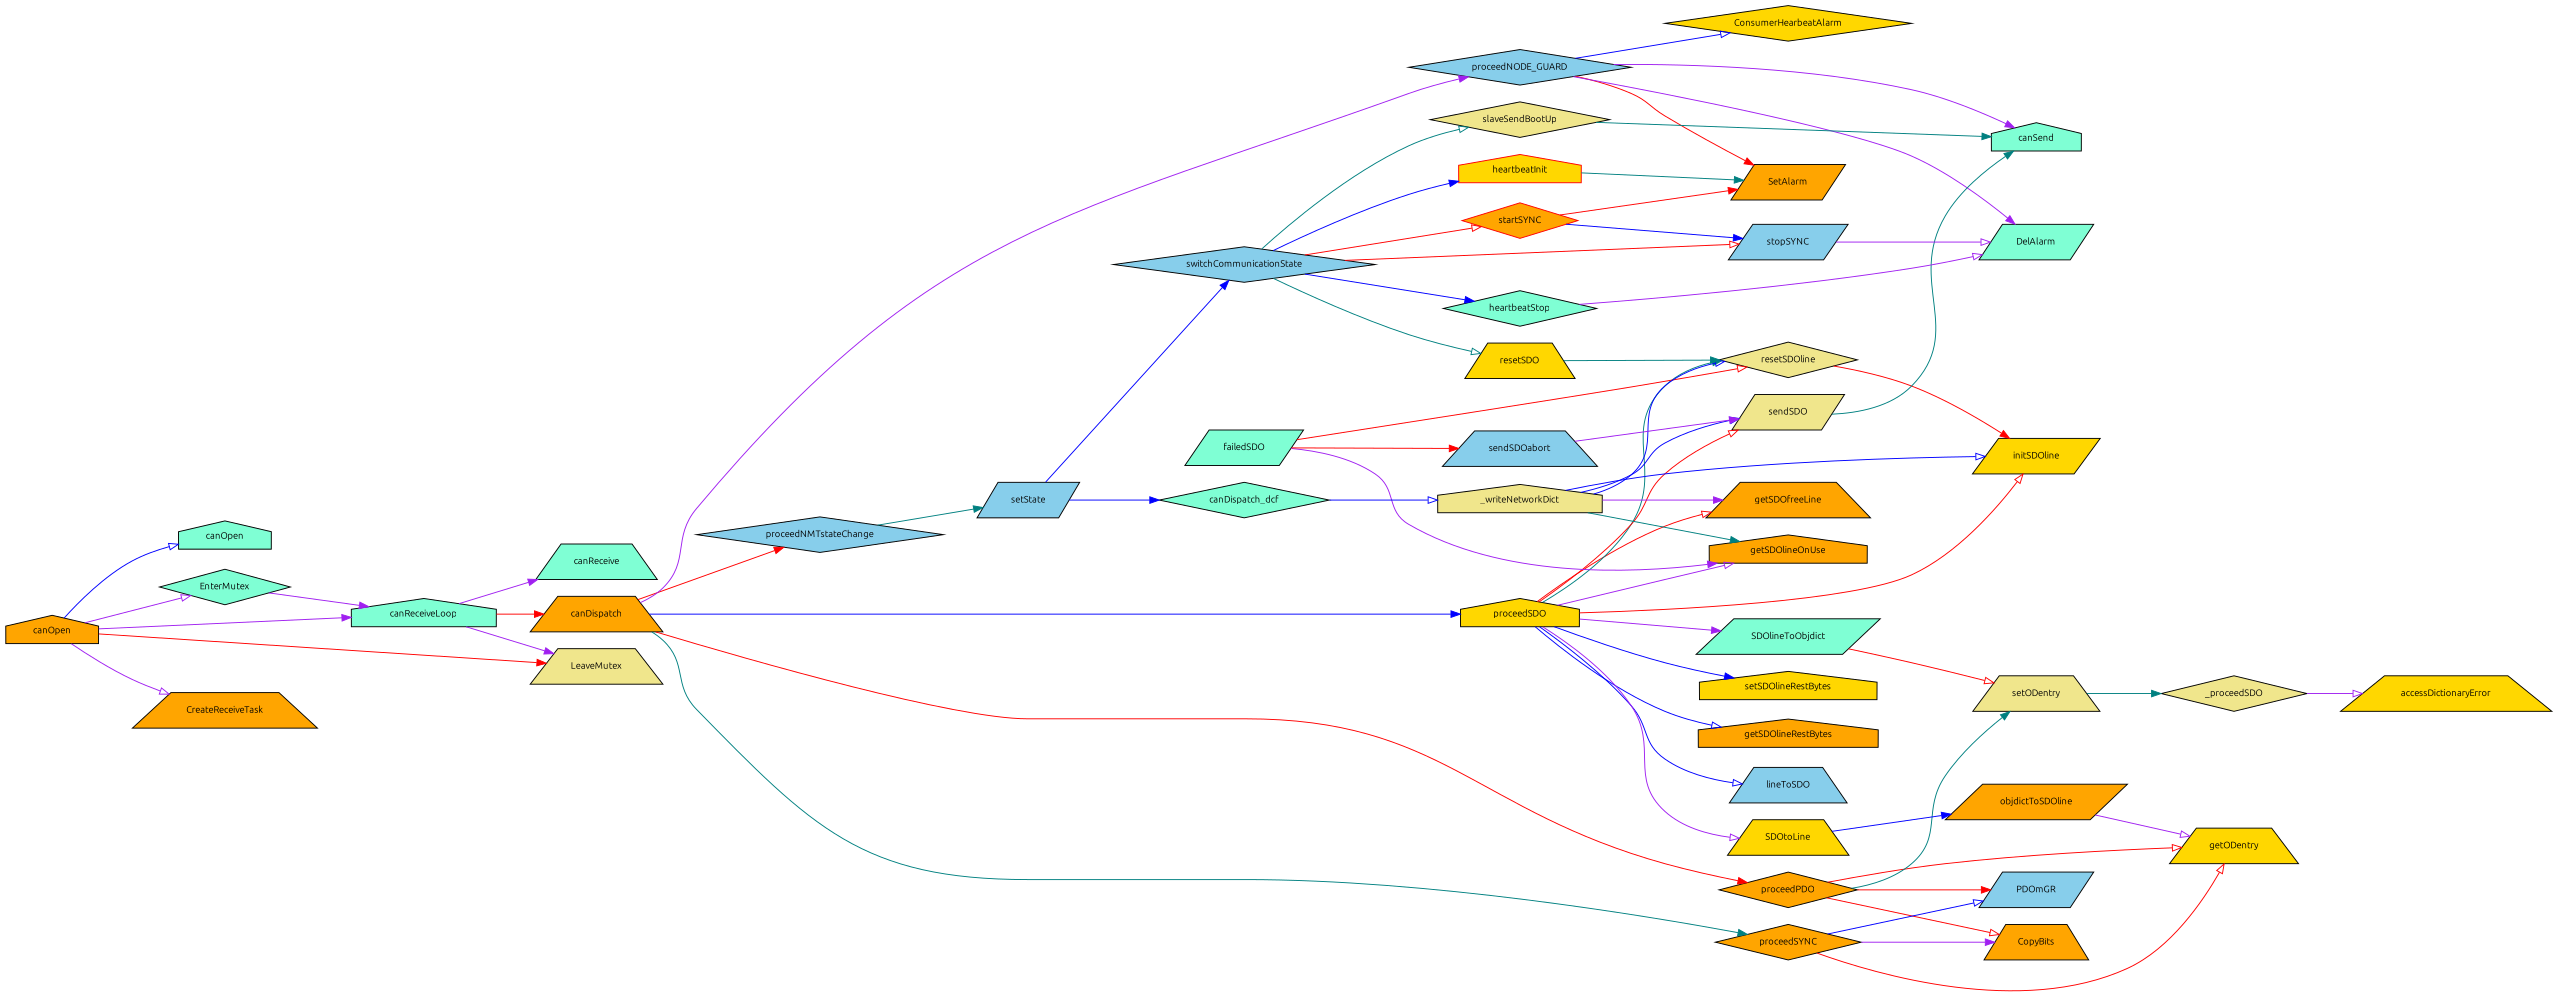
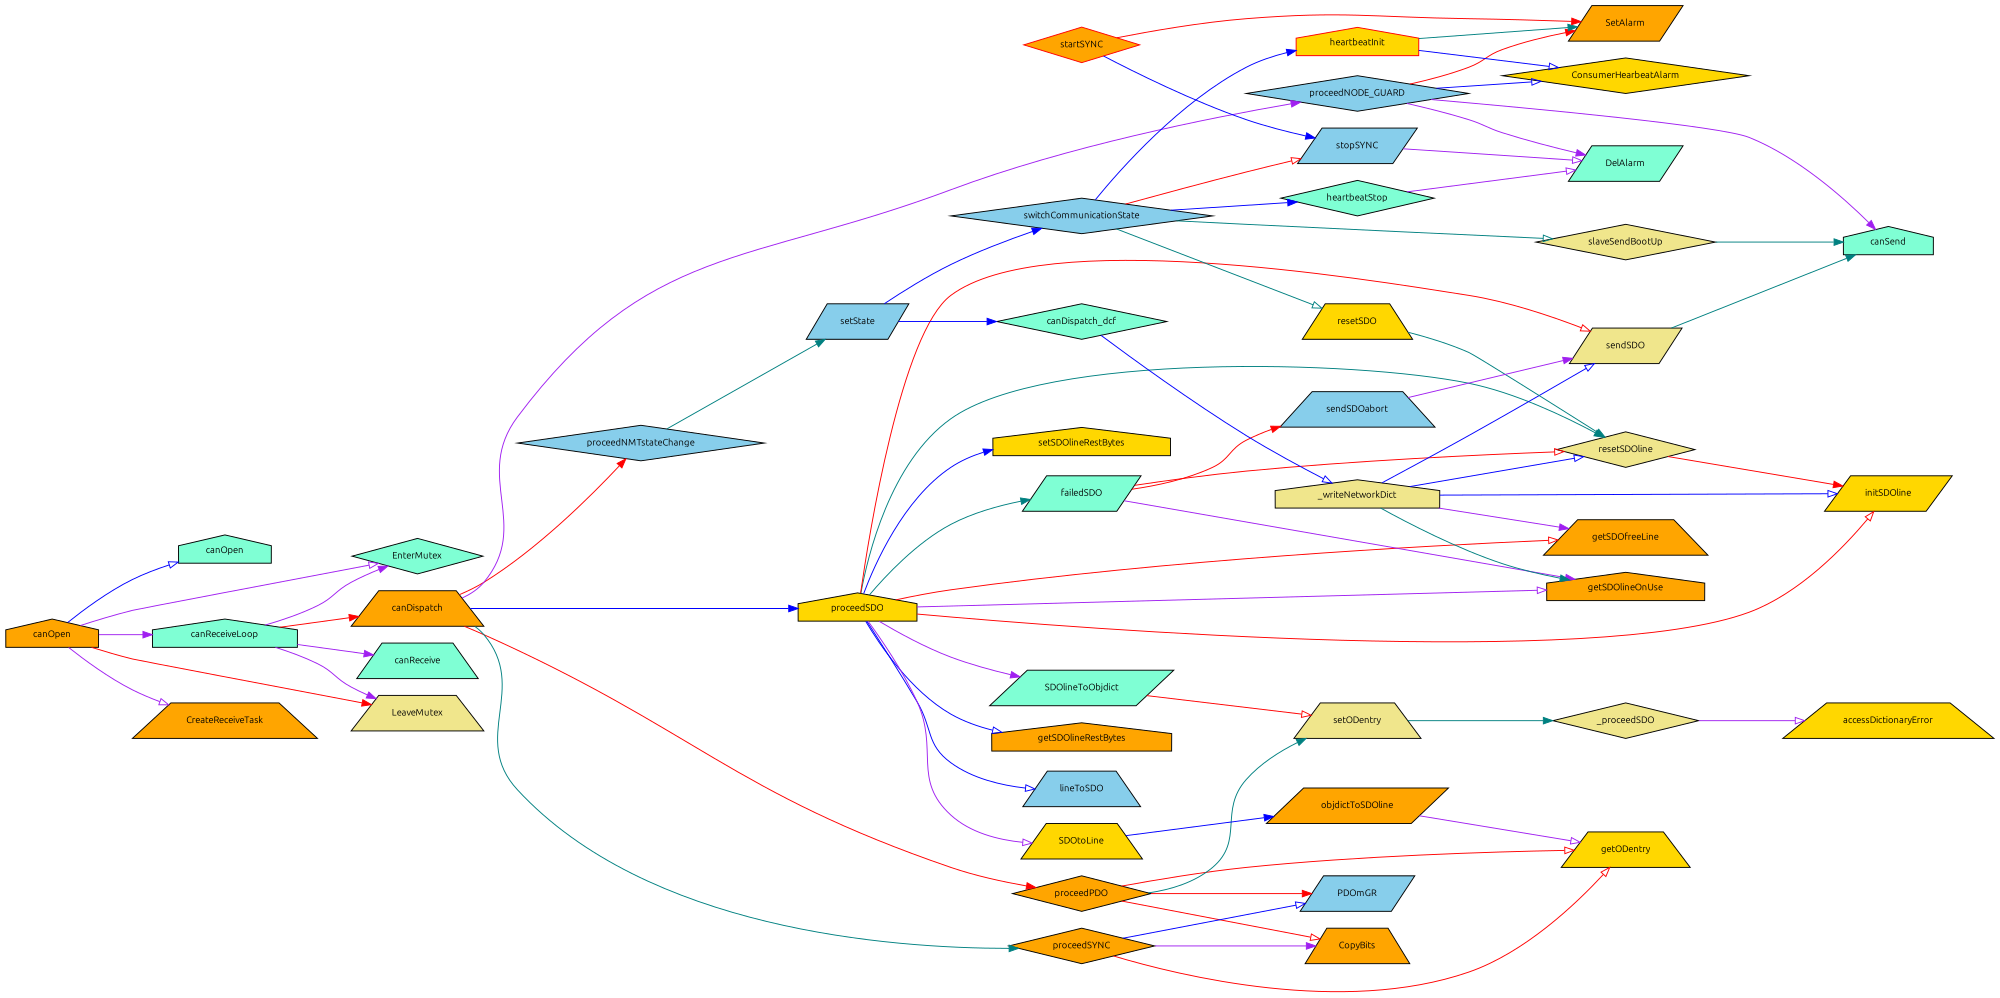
none -> (1474, 57)
(1388, 242) -> none
none -> (936, 533)
(314, 599) -> (325, 602)
